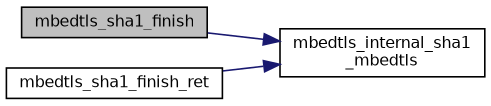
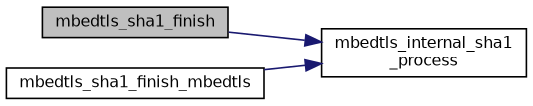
(382, 53) -> (424, 53)
(114, 83) -> (135, 83)
